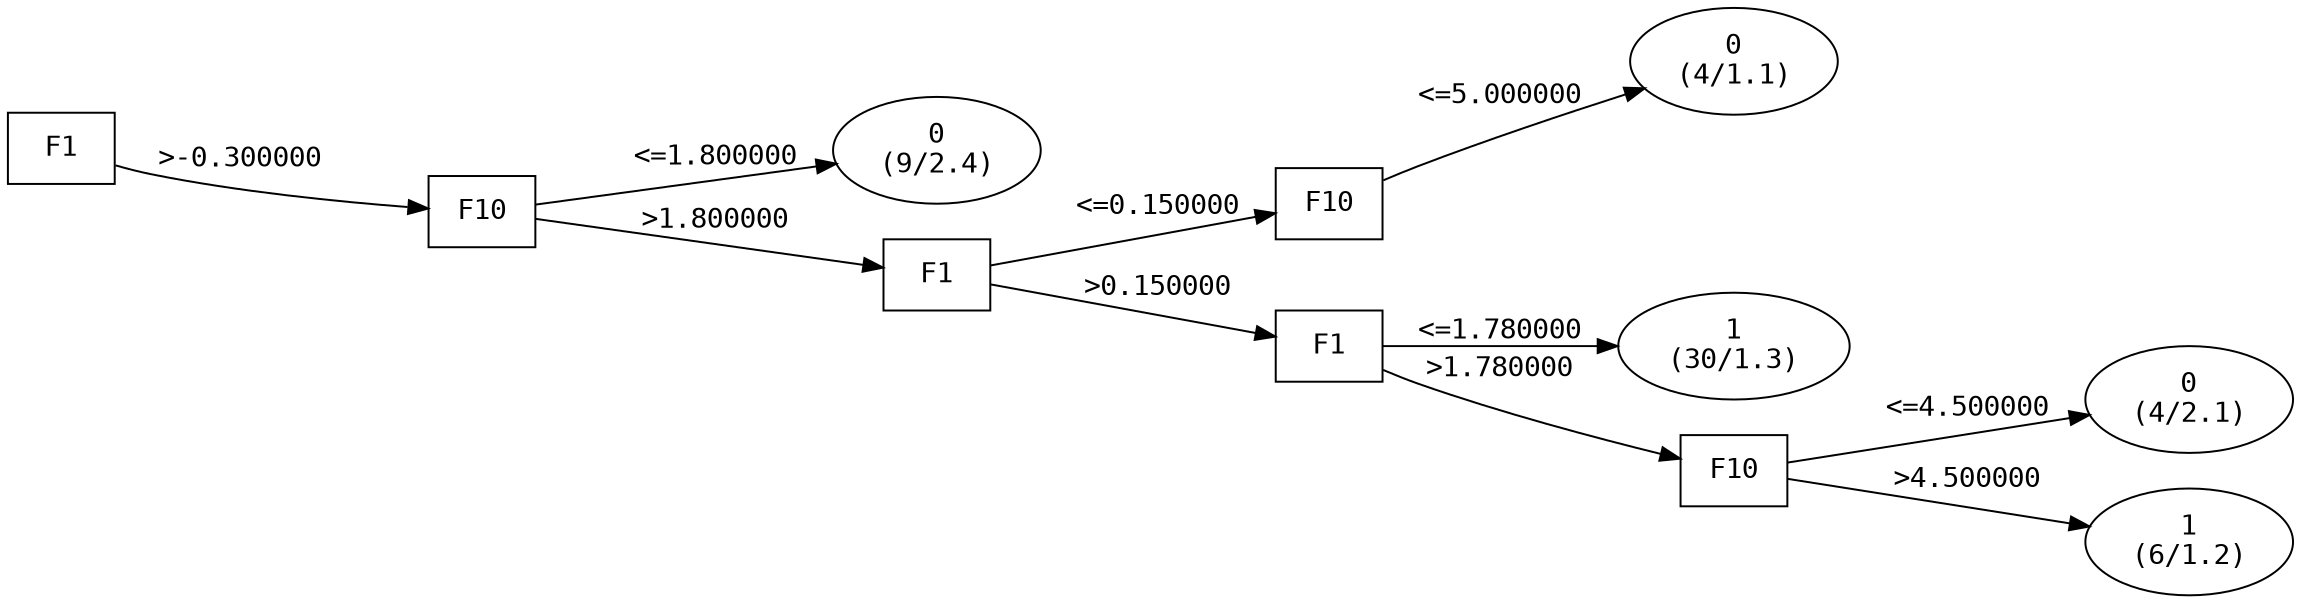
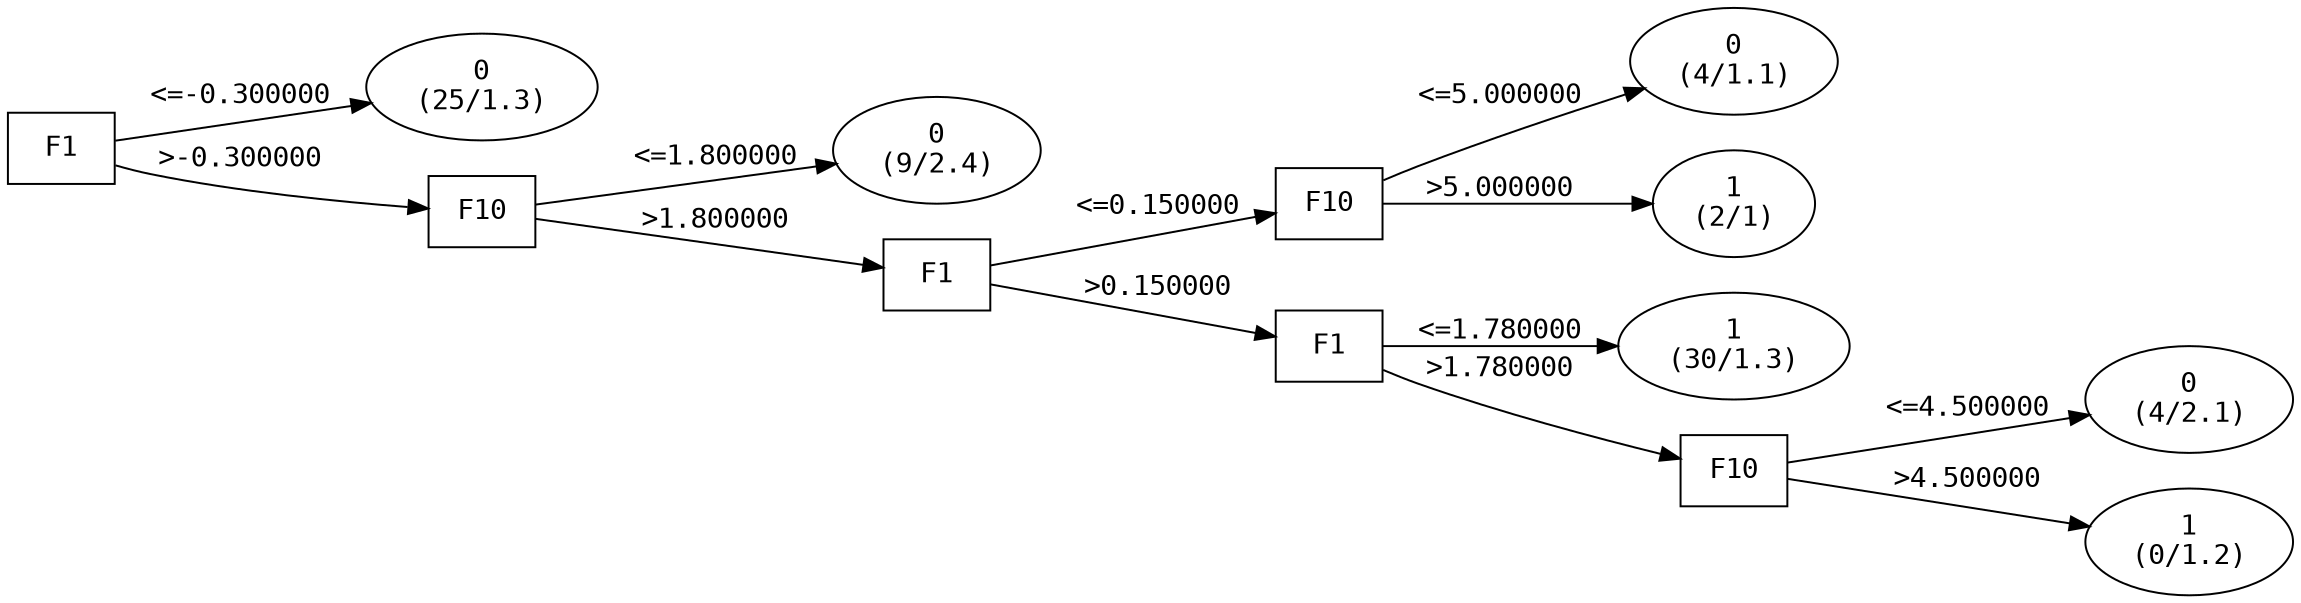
none -> (482, 87)
none -> (1734, 204)
(2189, 542) -> (2189, 542)
